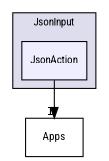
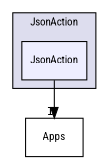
(54, 23) -> (54, 23)
